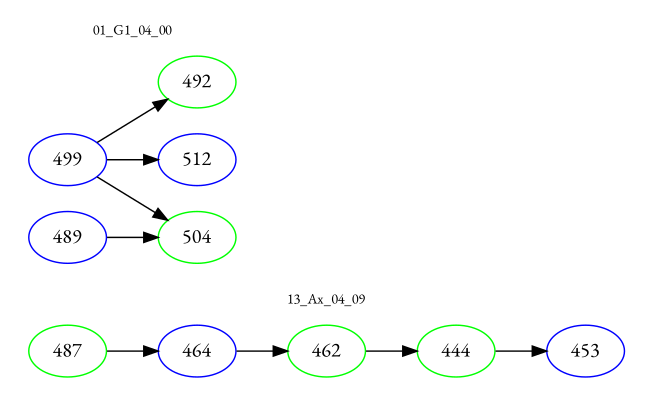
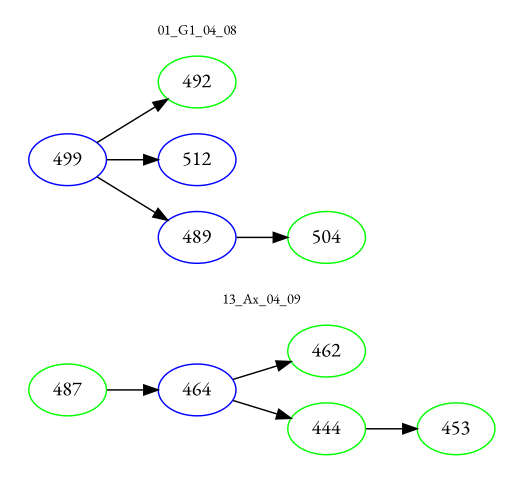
(132, 31) -> (197, 31)
(126, 195) -> (126, 195)
(384, 351) -> (255, 407)
(586, 351) -> (456, 429)
